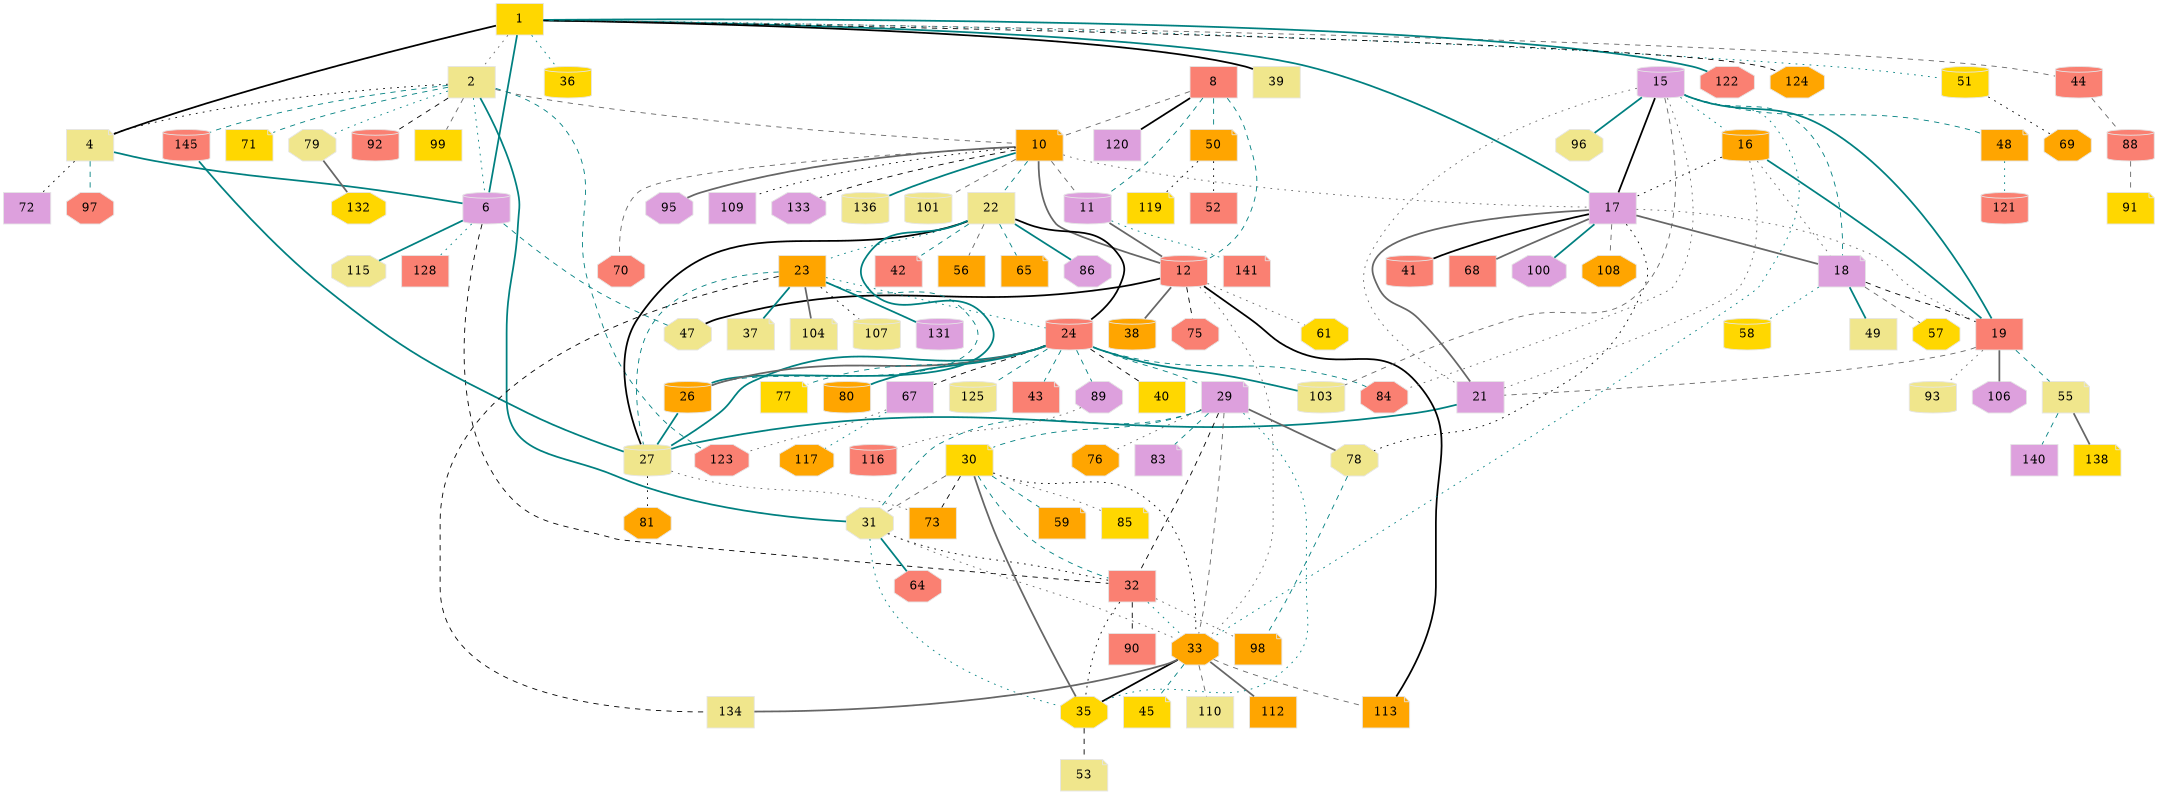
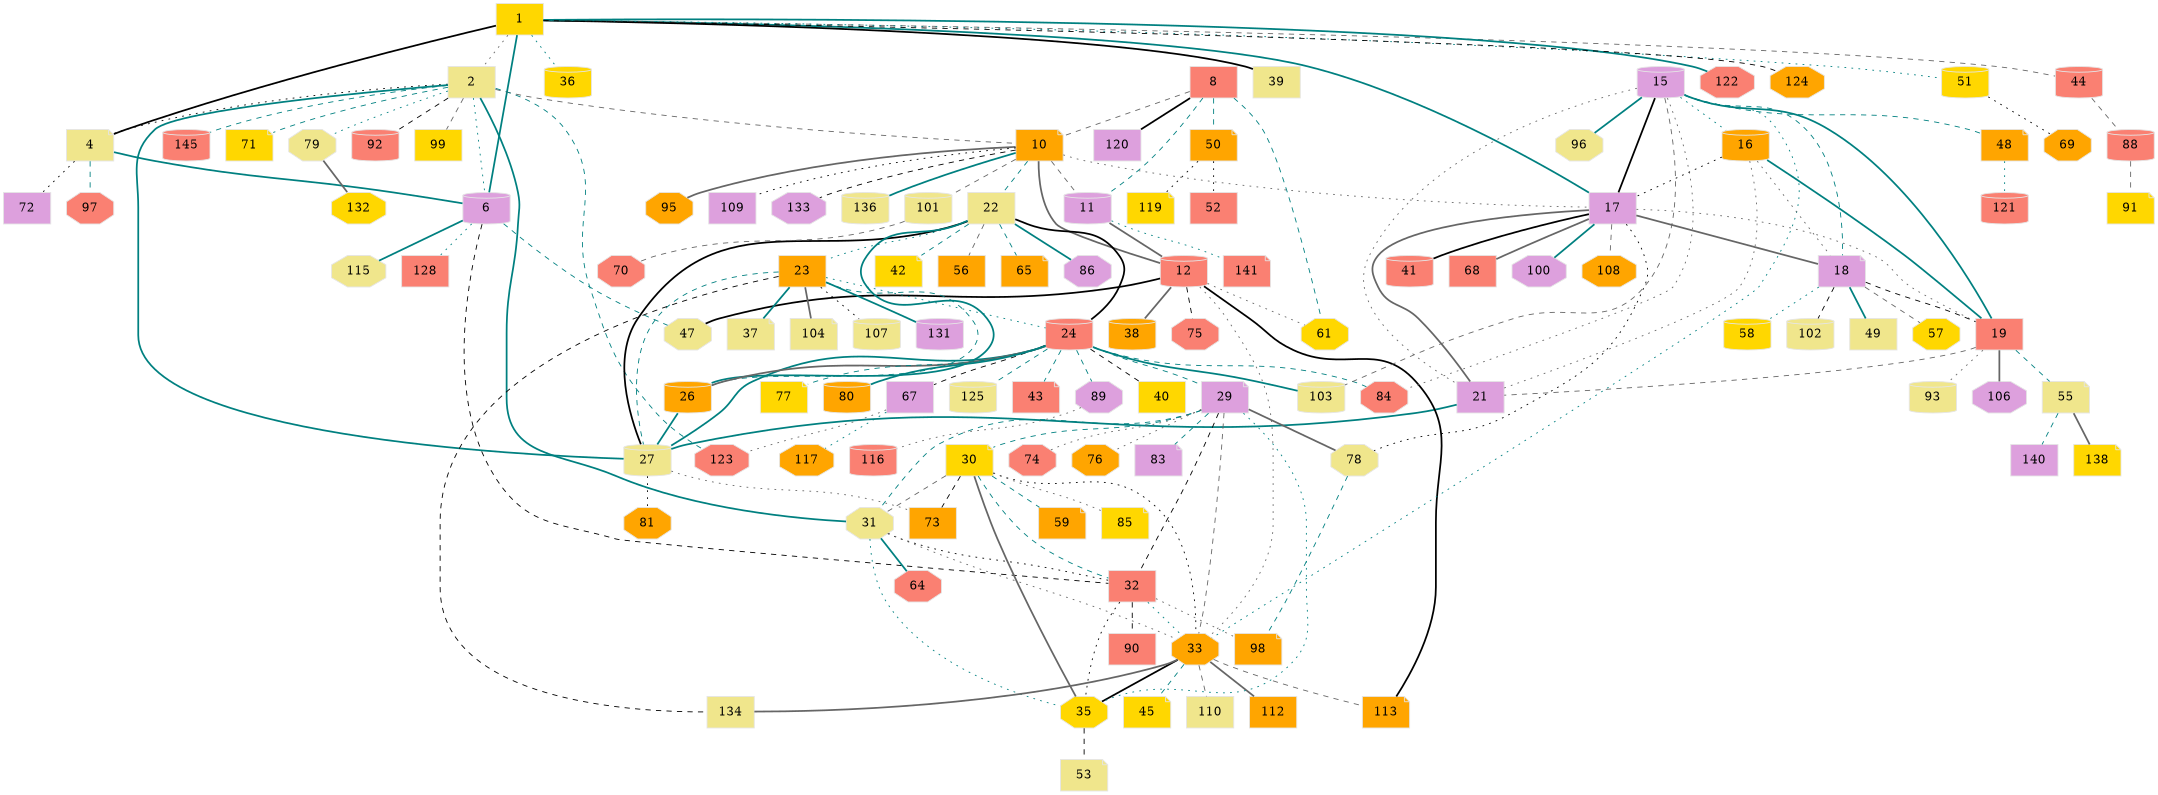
(792, 163) -> (732, 243)
(1257, 180) -> (1290, 202)
(669, 208) -> (669, 208)
(899, 271) -> (899, 271)
none -> (1810, 334)
(390, 337) -> (141, 341)
none -> (1032, 460)
